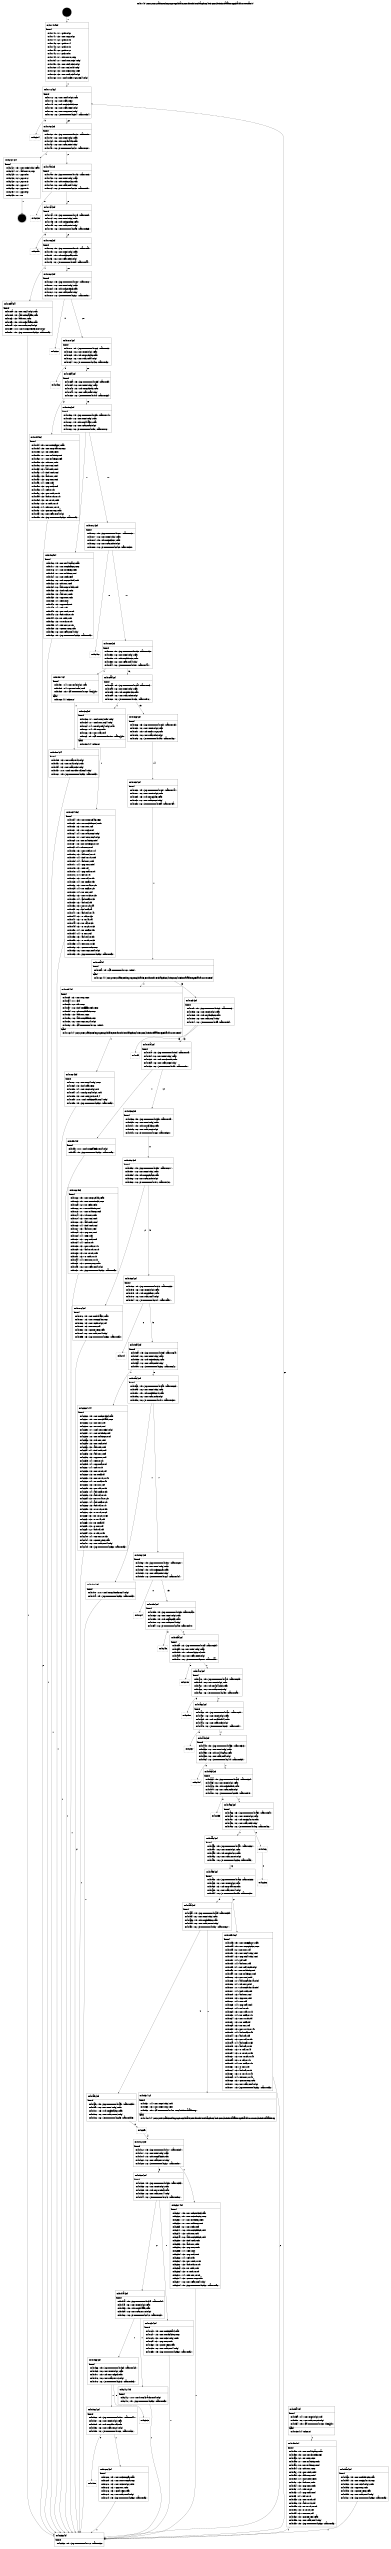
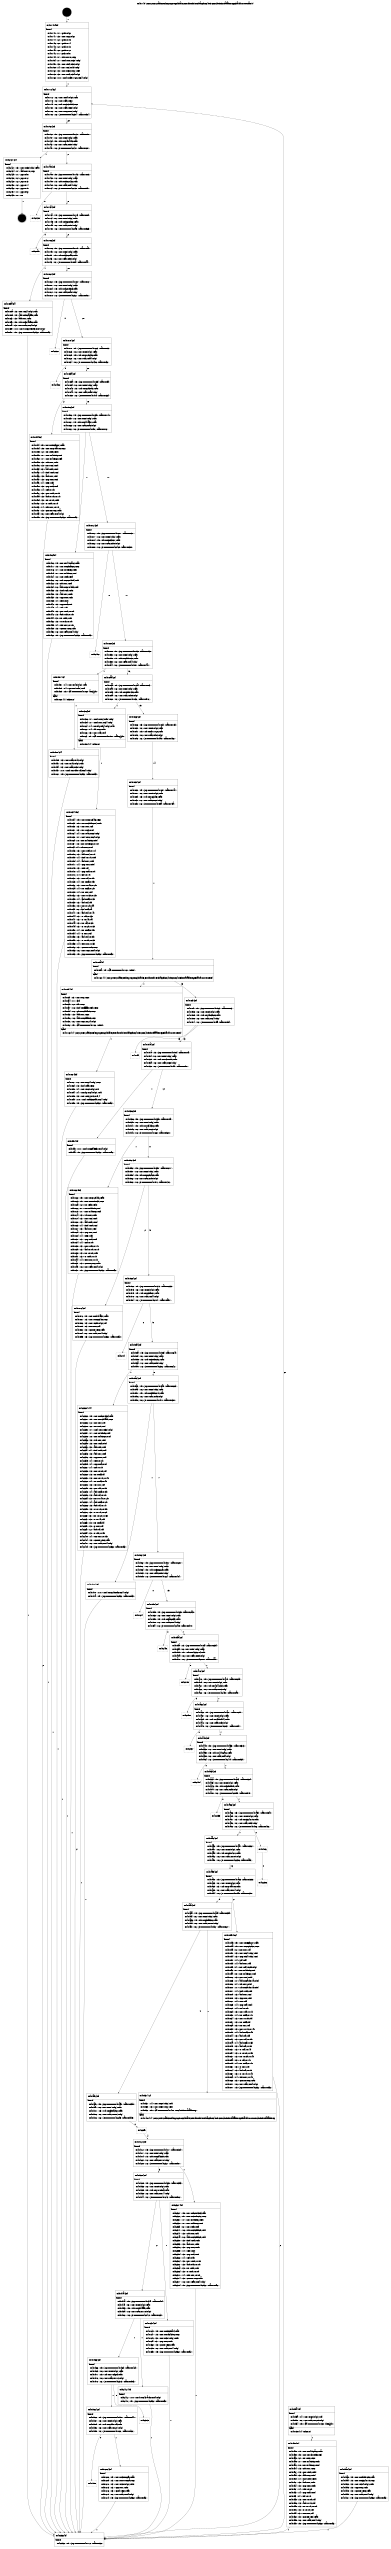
(35, 138) -> none
none -> (121, 1160)
